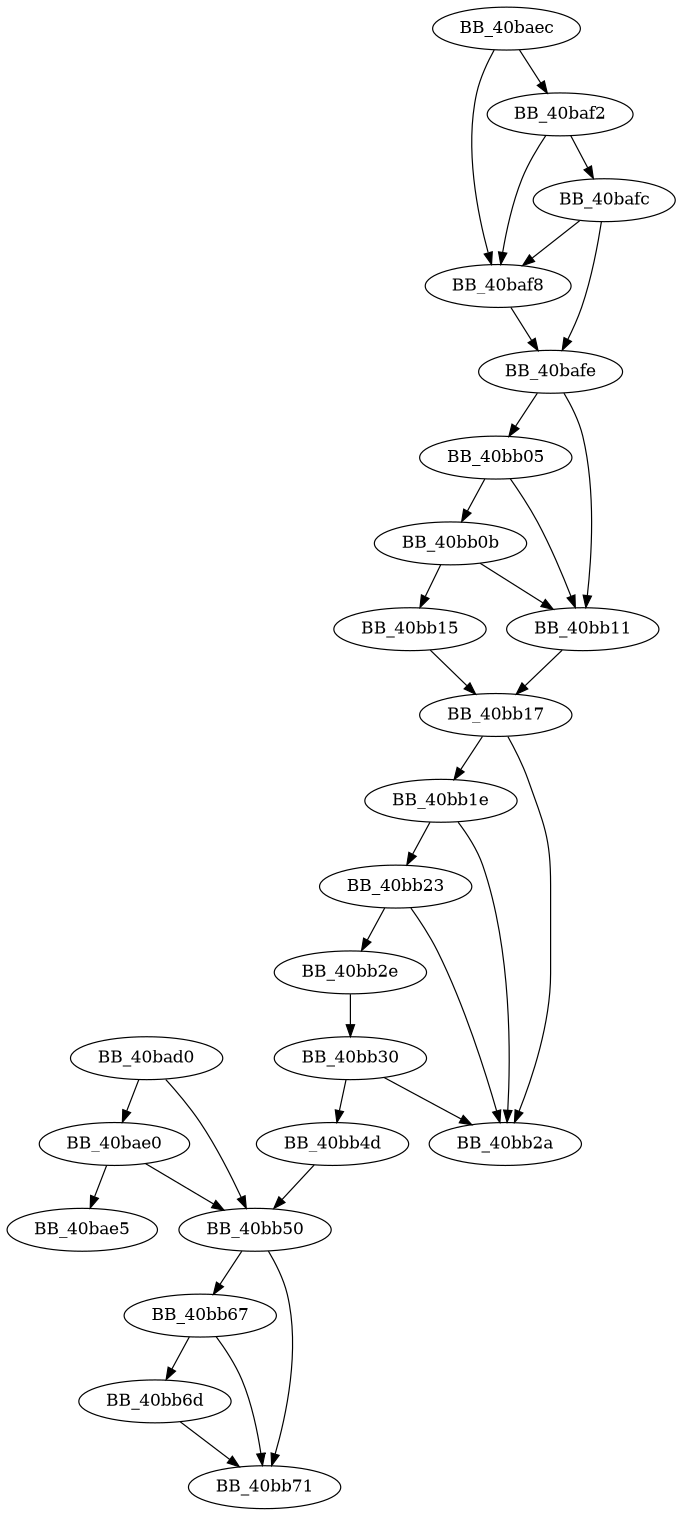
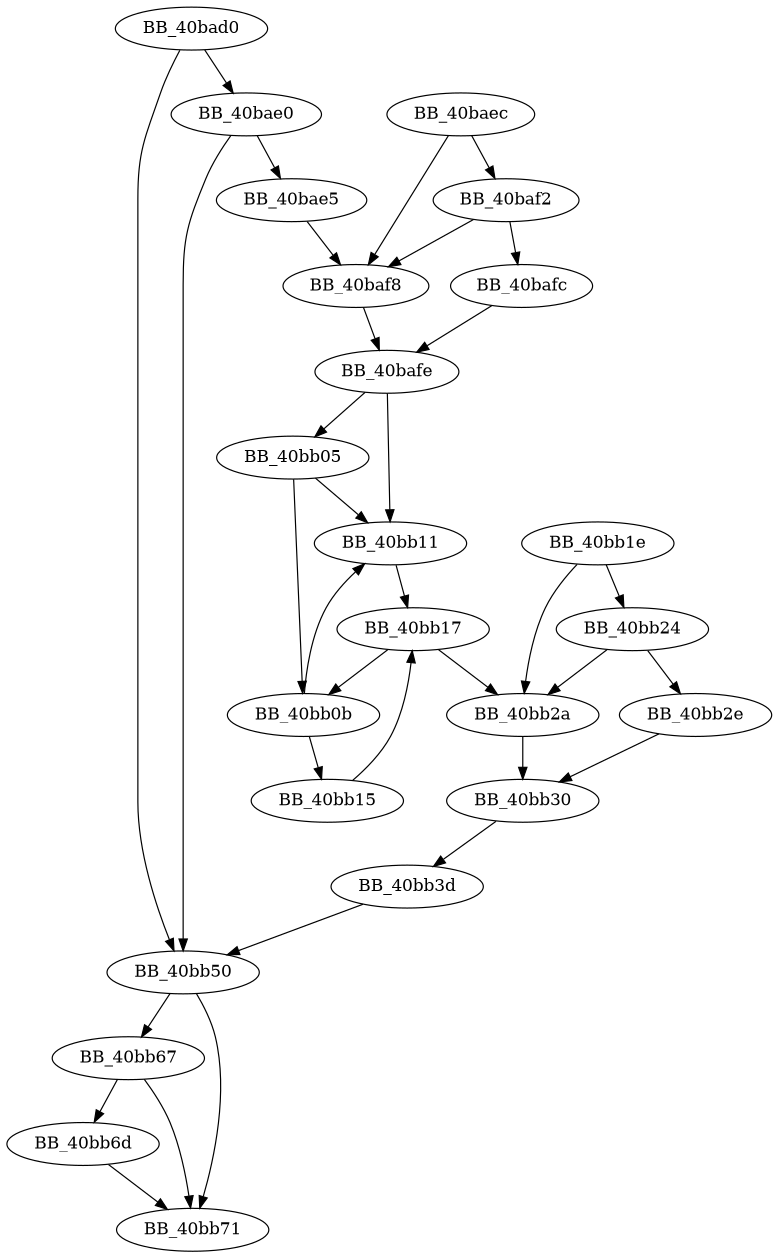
(556, 239) -> (320, 238)
(472, 753) -> (363, 669)
(396, 887) -> (632, 629)
(422, 1098) -> (523, 752)
(333, 1144) -> (407, 887)
